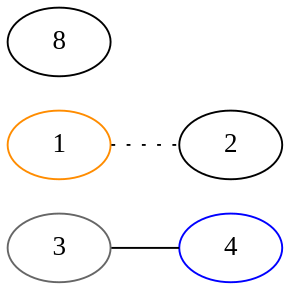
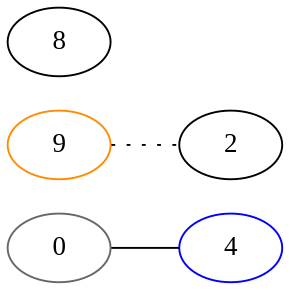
(59, 145) -> (59, 145)
(59, 248) -> (59, 248)
